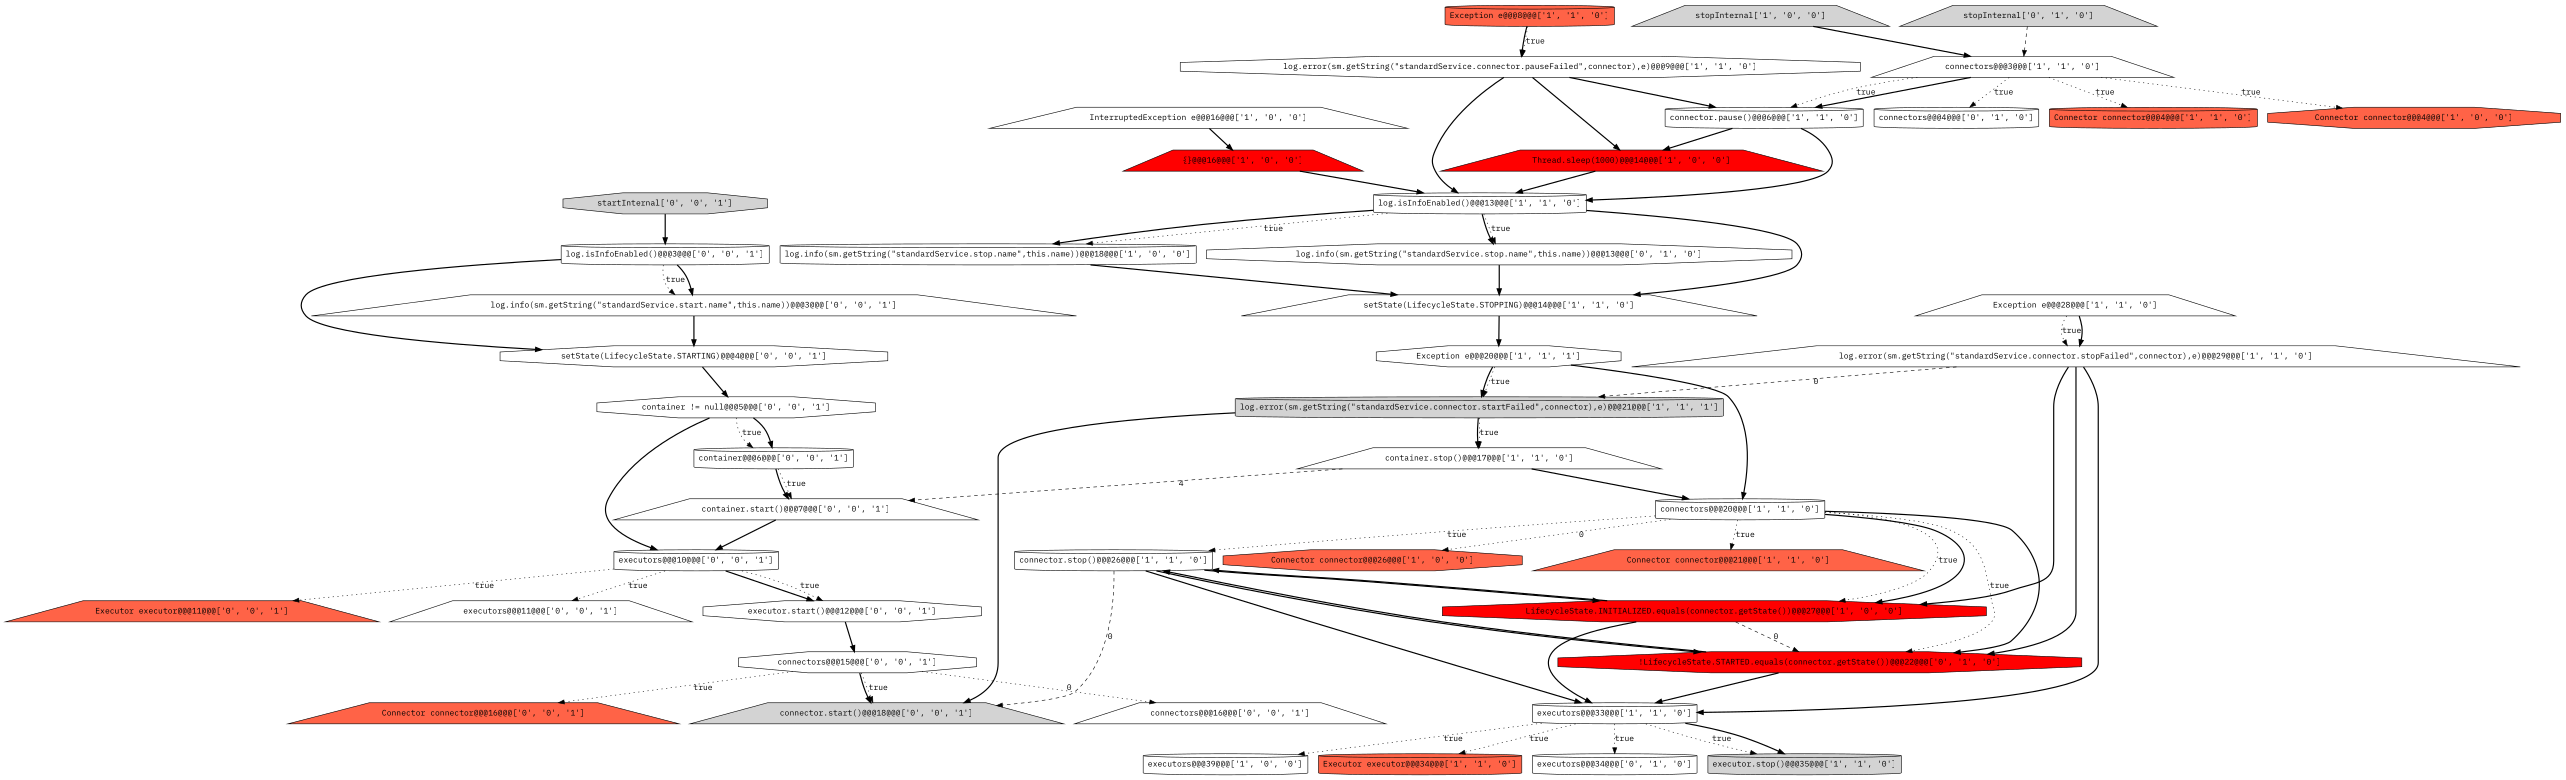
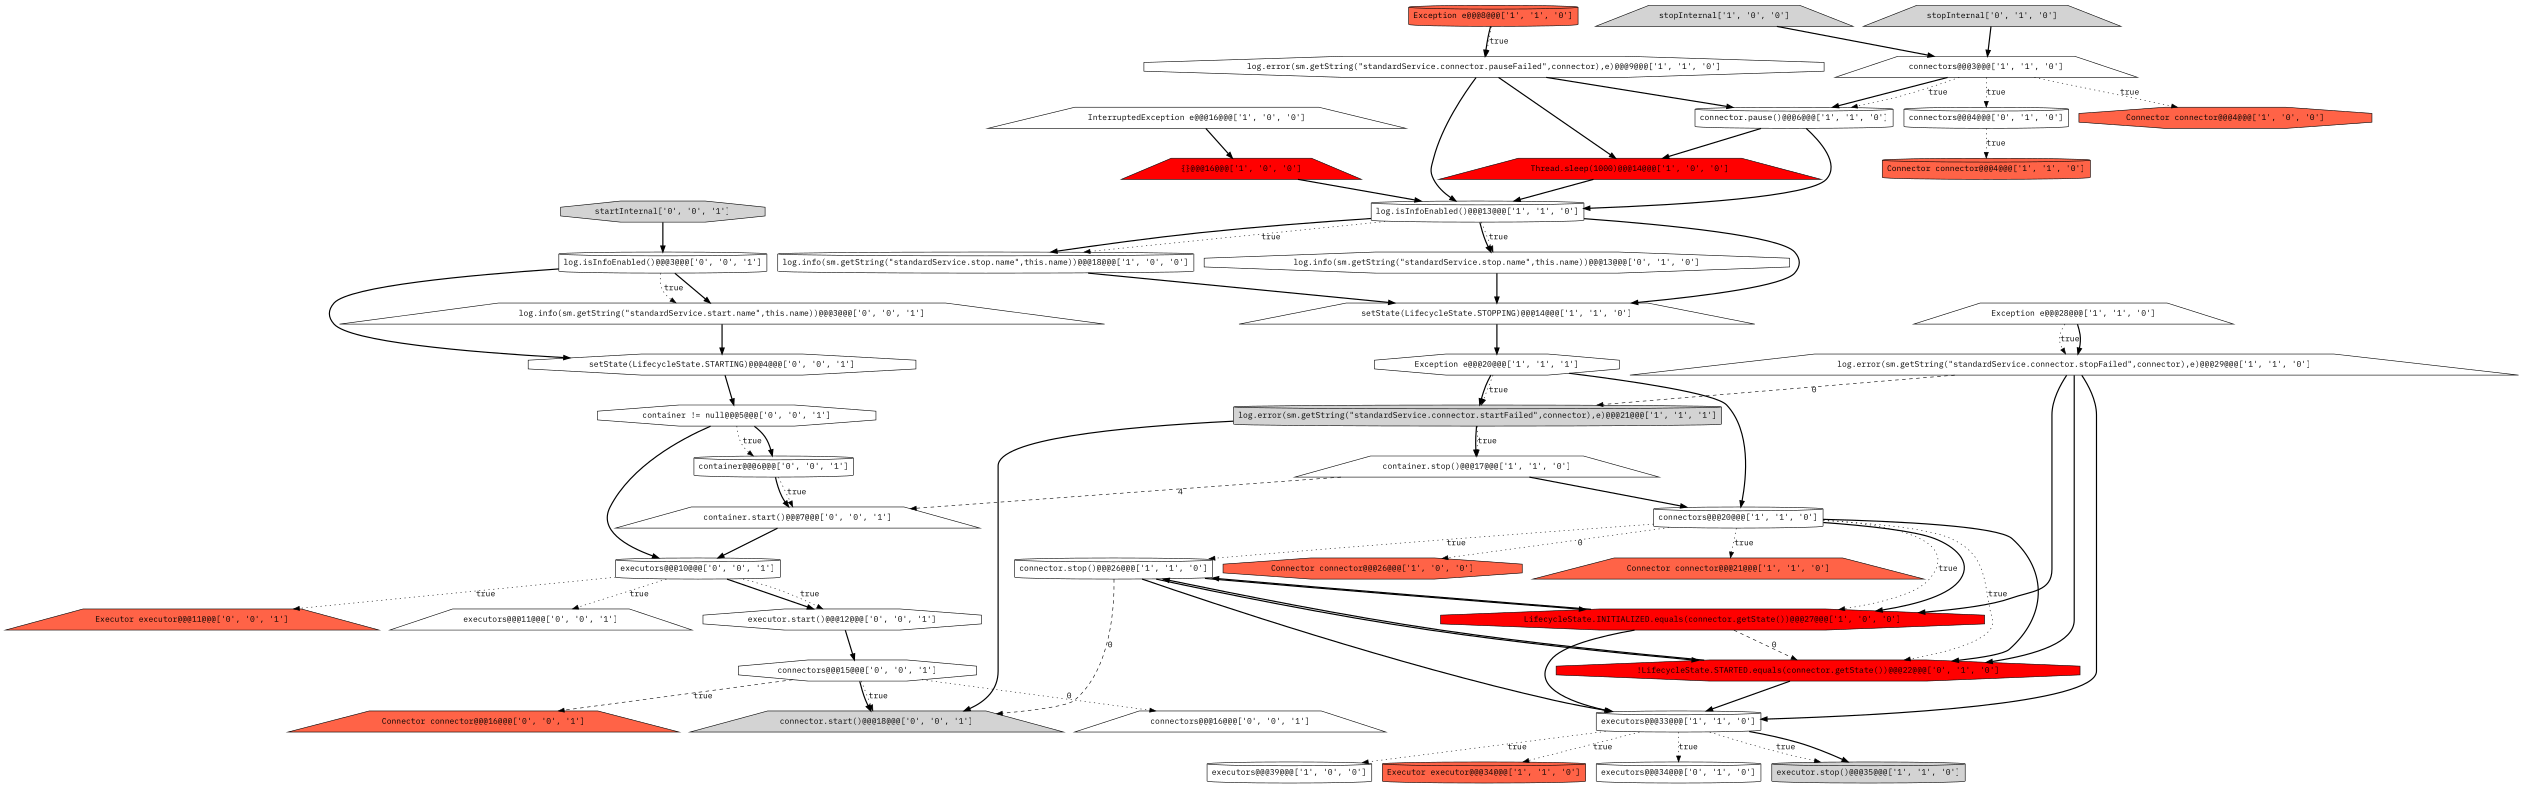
(2026, 38) -> (1990, 38)
(2085, 91) -> (1986, 140)
(678, 687) -> (678, 695)
